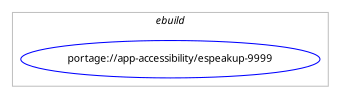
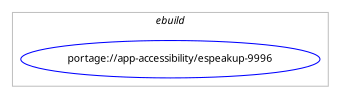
(170, 59) -> (170, 59)
